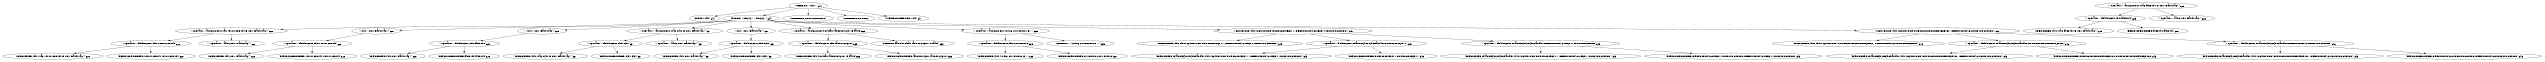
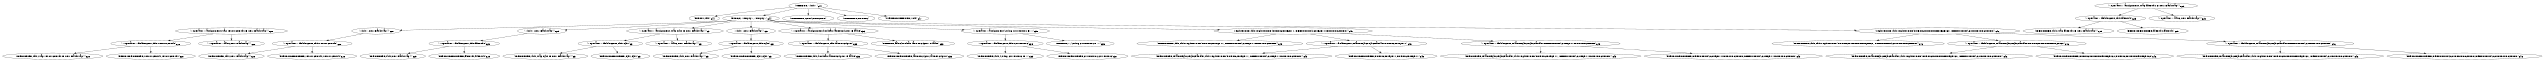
(496, 27) -> none
